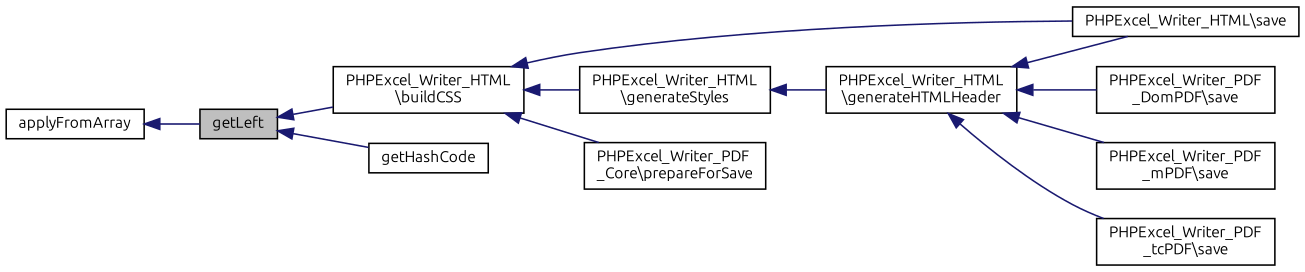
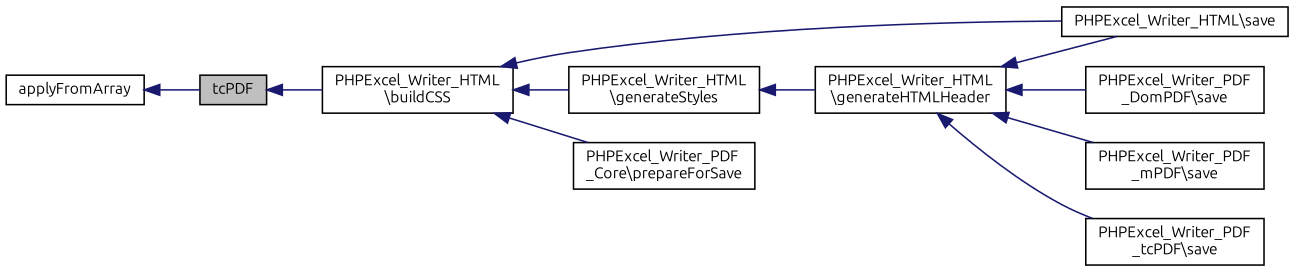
(239, 124) -> (233, 90)
(429, 158) -> none
